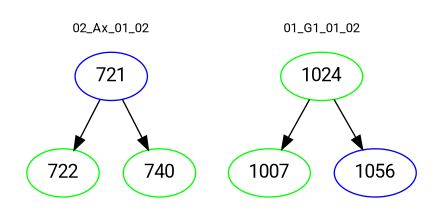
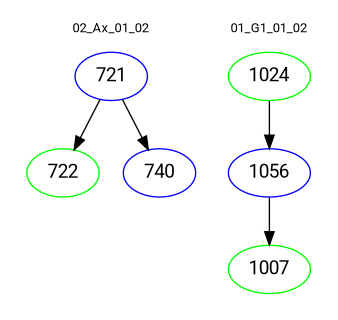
(299, 118) -> (269, 215)
(159, 173) -> (159, 173)
